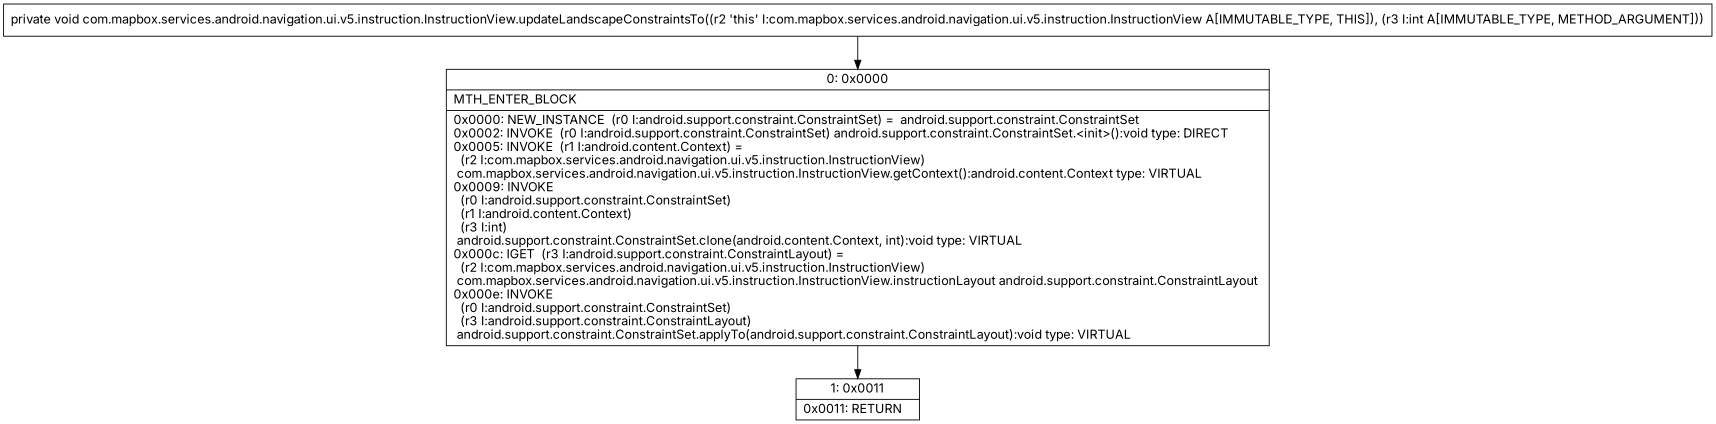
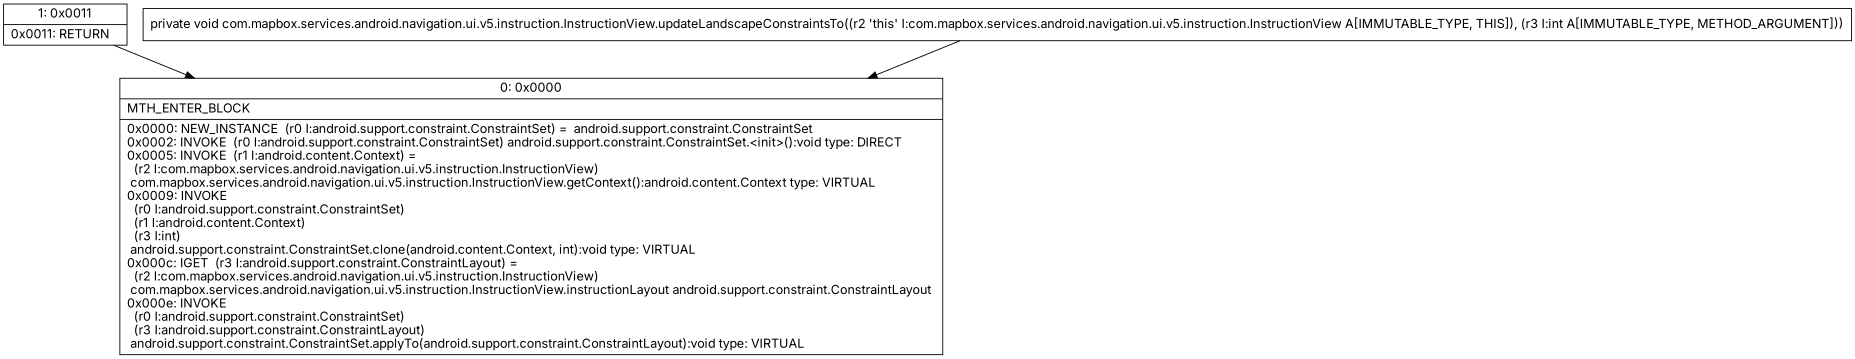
(858, 358) -> (150, 60)
